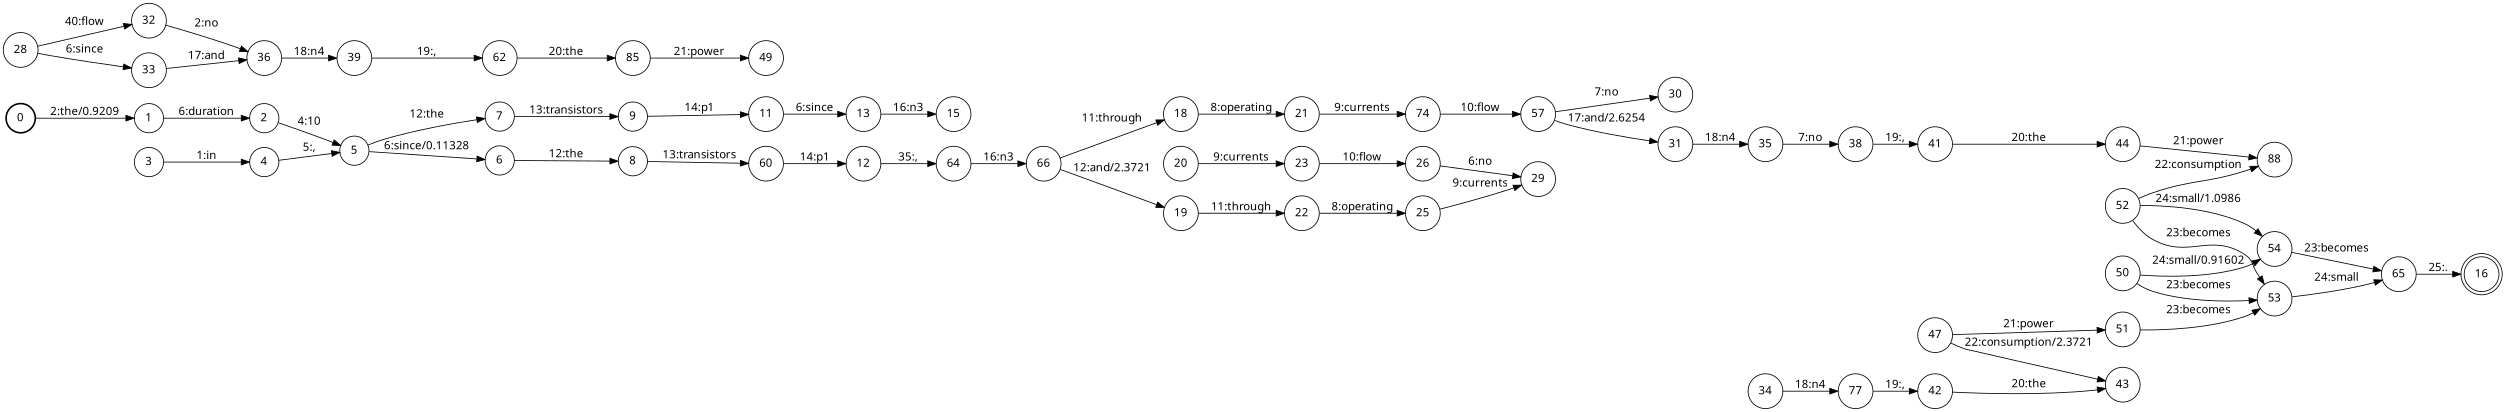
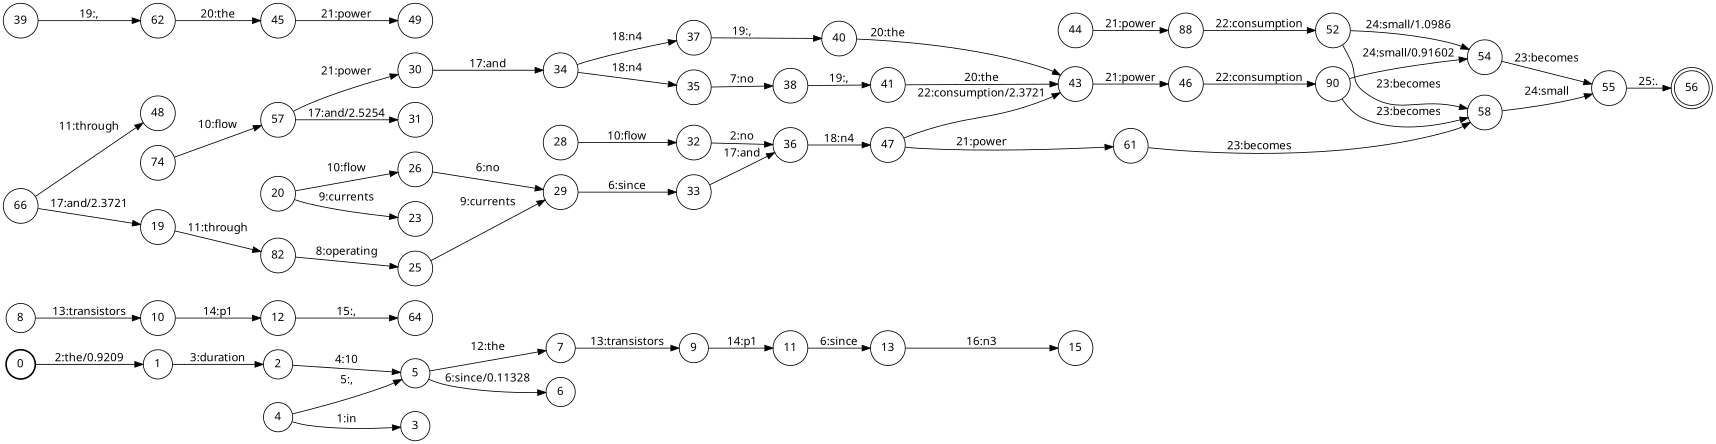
(85, 22) -> (627, 136)
(305, 58) -> (835, 145)
(633, 58) -> (278, 21)
(81, 61) -> (623, 192)
none -> (484, 70)
none -> (1186, 84)
(1607, 93) -> (347, 71)
(207, 112) -> (218, 358)
(1181, 114) -> (158, 113)
(1302, 114) -> none
(1607, 119) -> (347, 114)
(1716, 144) -> (623, 78)
(2025, 144) -> (978, 84)
(909, 158) -> (347, 312)
(562, 161) -> none
(202, 162) -> (342, 428)
(766, 164) -> (158, 318)
(994, 164) -> none
(1358, 164) -> (343, 182)
(1112, 168) -> (89, 204)
(2194, 182) -> (1255, 30)
(1302, 213) -> (278, 255)
(2123, 273) -> (1333, 84)
(2399, 274) -> (1609, 88)
(2482, 274) -> (1692, 88)
(2275, 299) -> (1485, 112)
(2123, 329) -> (1131, 146)
(1856, 391) -> (694, 38)
(1935, 391) -> (839, 39)
